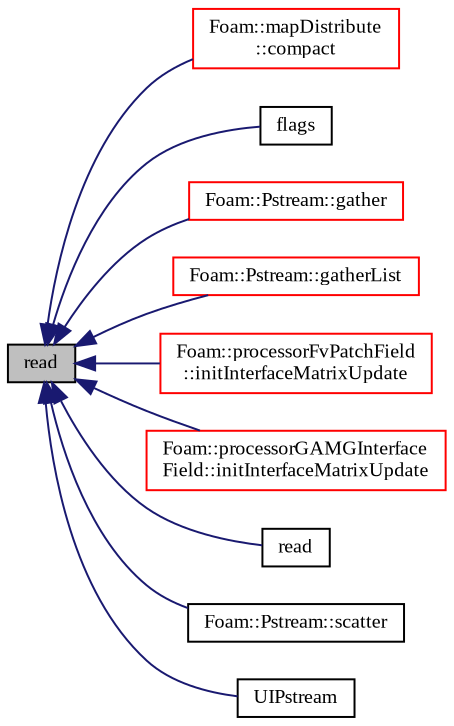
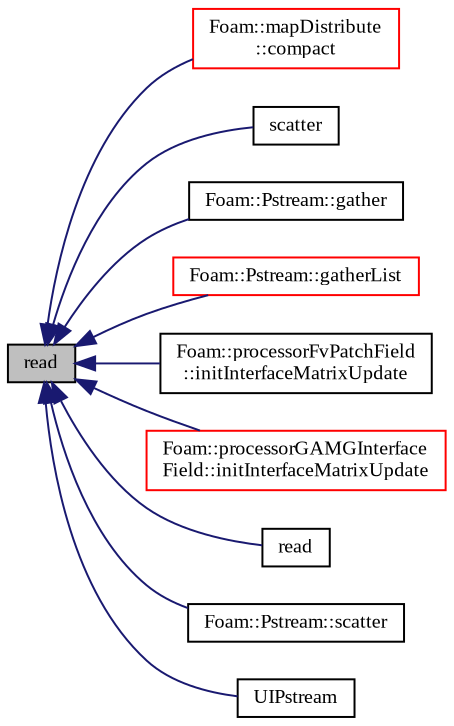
(296, 126) -> (296, 126)
(296, 201) -> (296, 201)
(296, 363) -> (296, 363)
